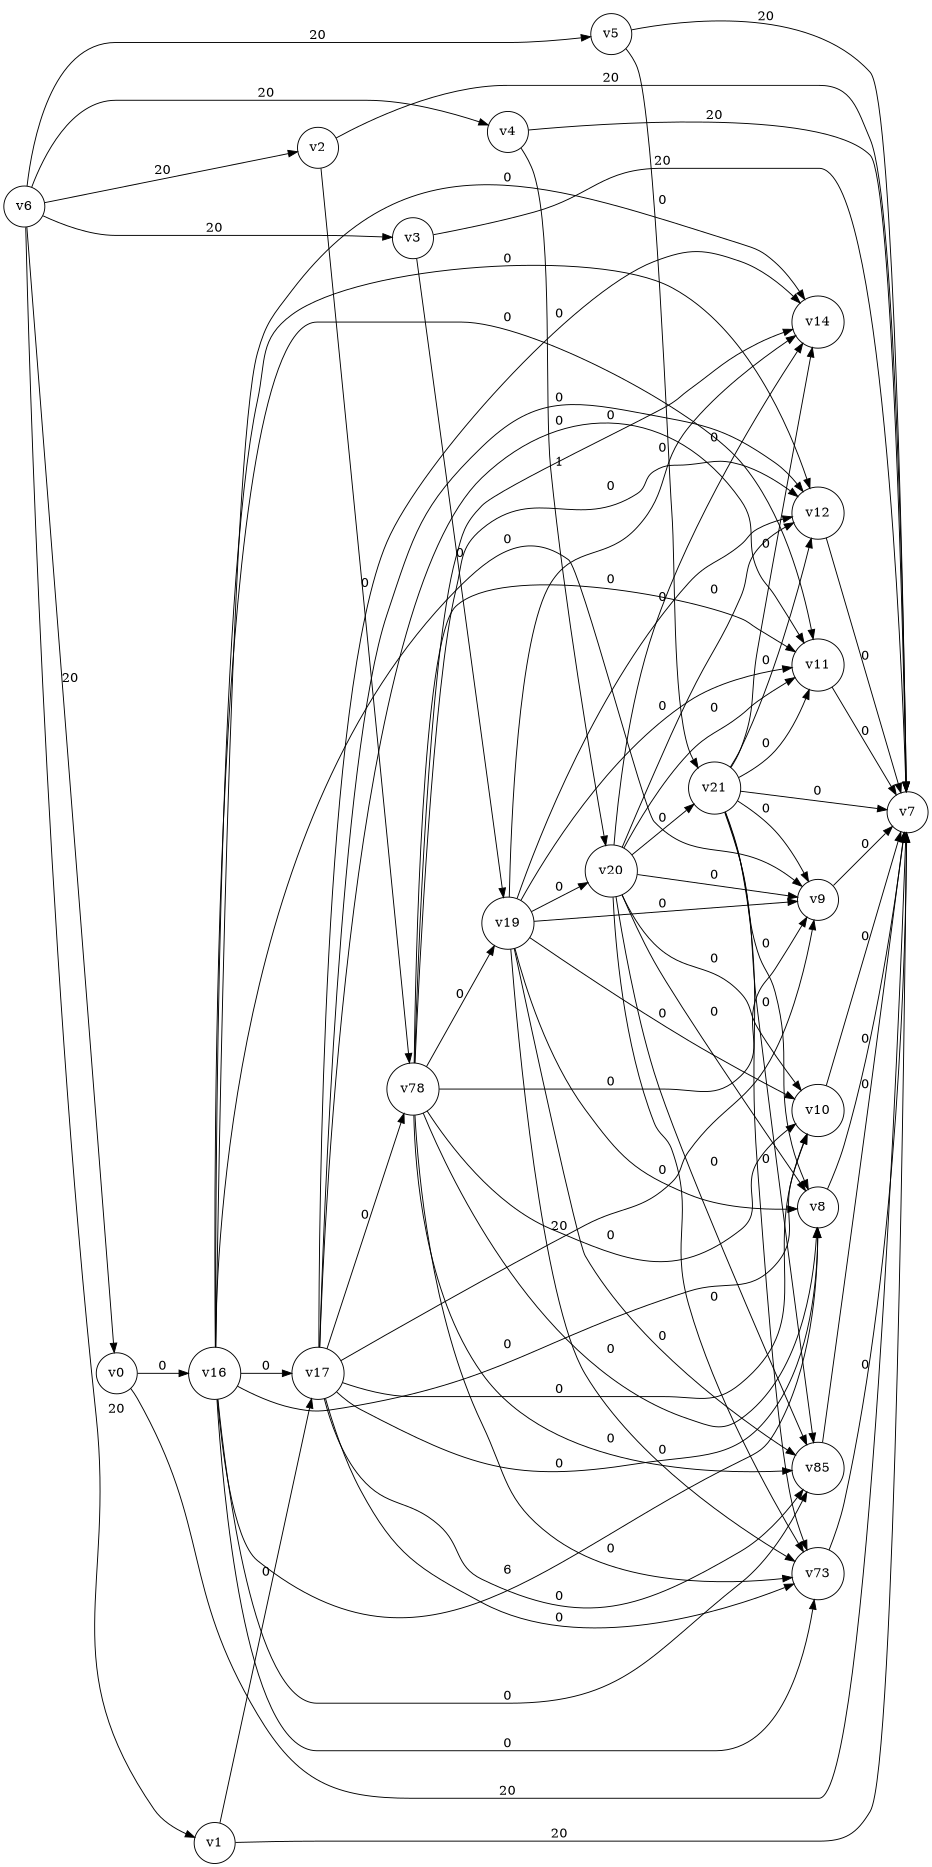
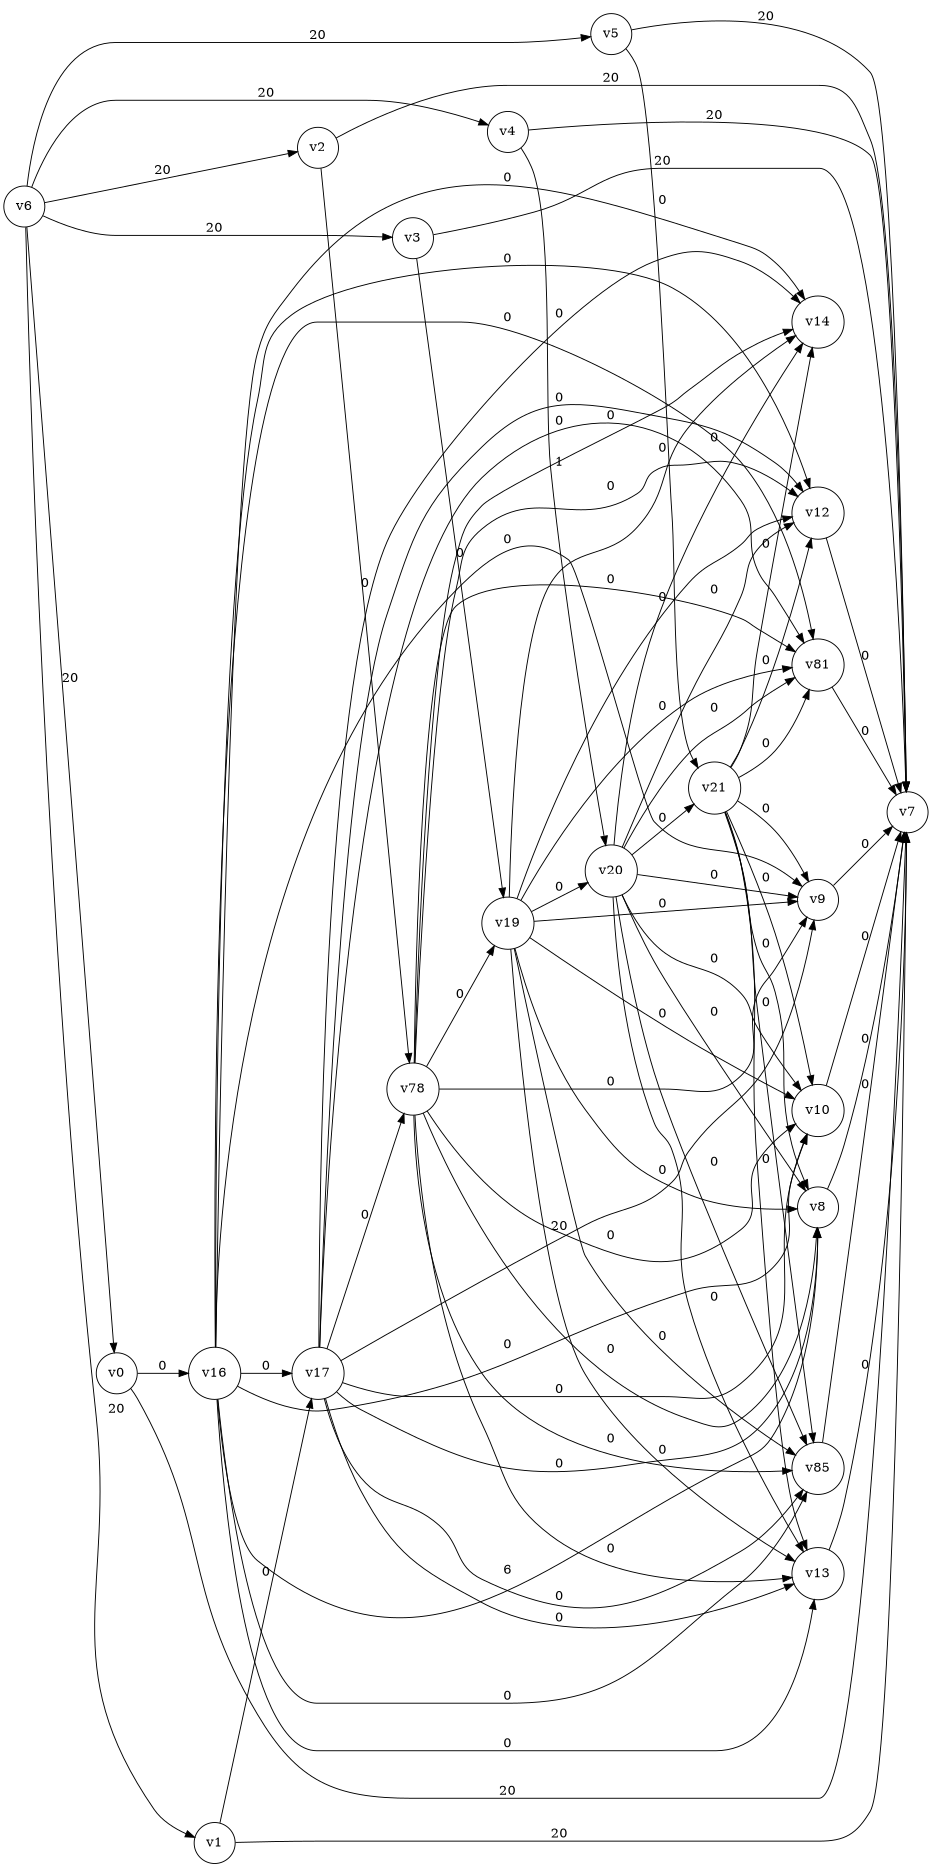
(818, 665) -> (818, 665)
(809, 800) -> (777, 940)
(818, 1574) -> (818, 1574)
